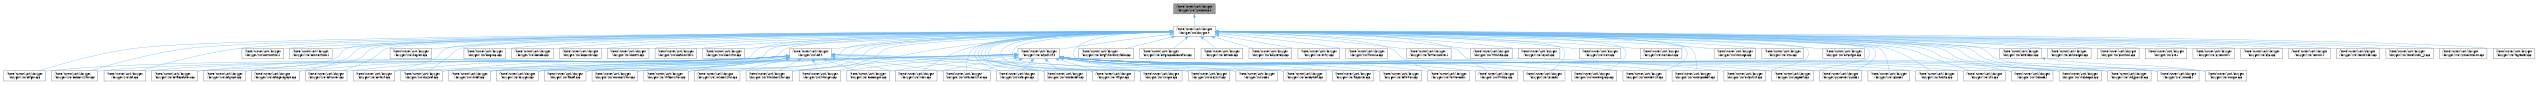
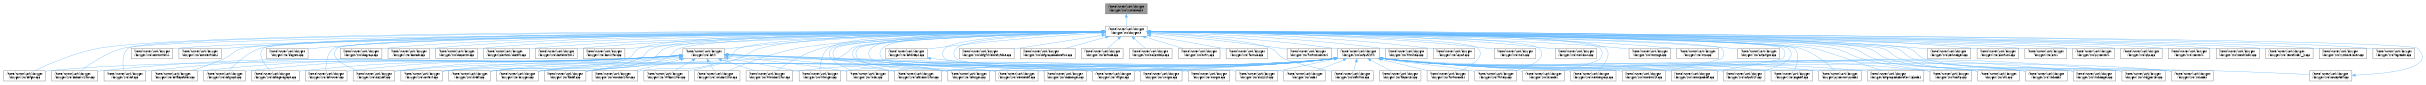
(1018, 47) -> (1824, 36)
(628, 54) -> (506, 54)
(1889, 76) -> (1896, 76)
